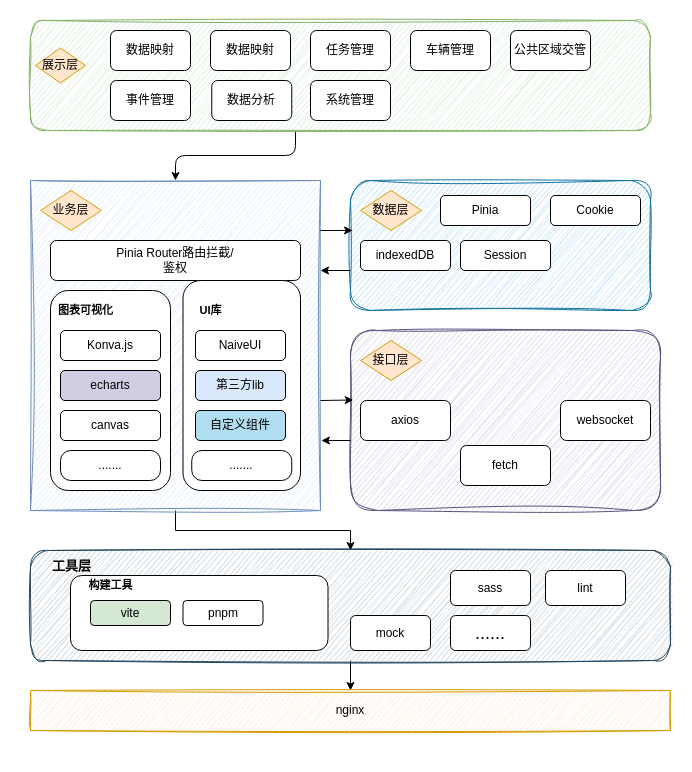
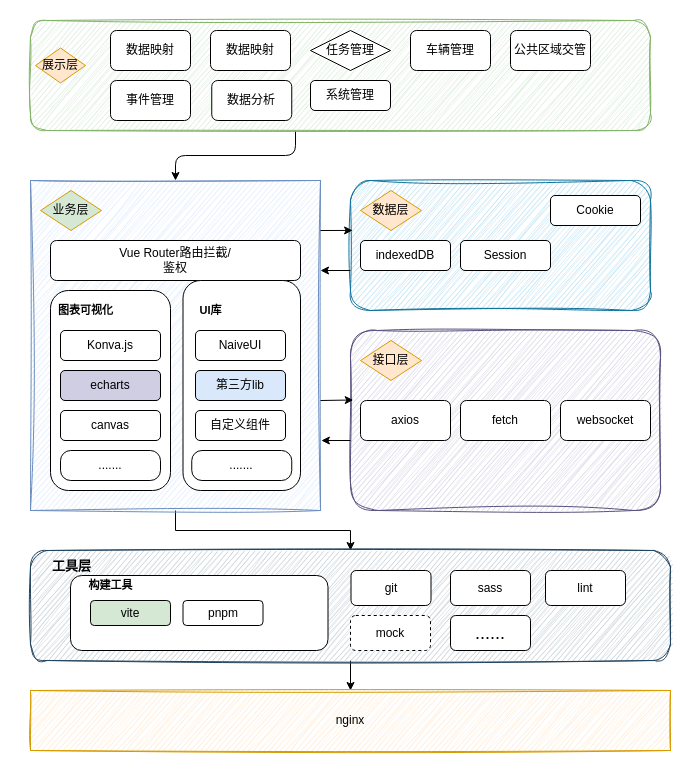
(351, 51) -> (351, 51)
(351, 101) -> (351, 96)
(71, 211) -> (71, 211)
(486, 211) -> none
(176, 261) -> (176, 261)
(241, 426) -> (241, 426)
(506, 466) -> (506, 421)
none -> (391, 588)
(391, 633) -> (391, 633)
(351, 711) -> (351, 721)
